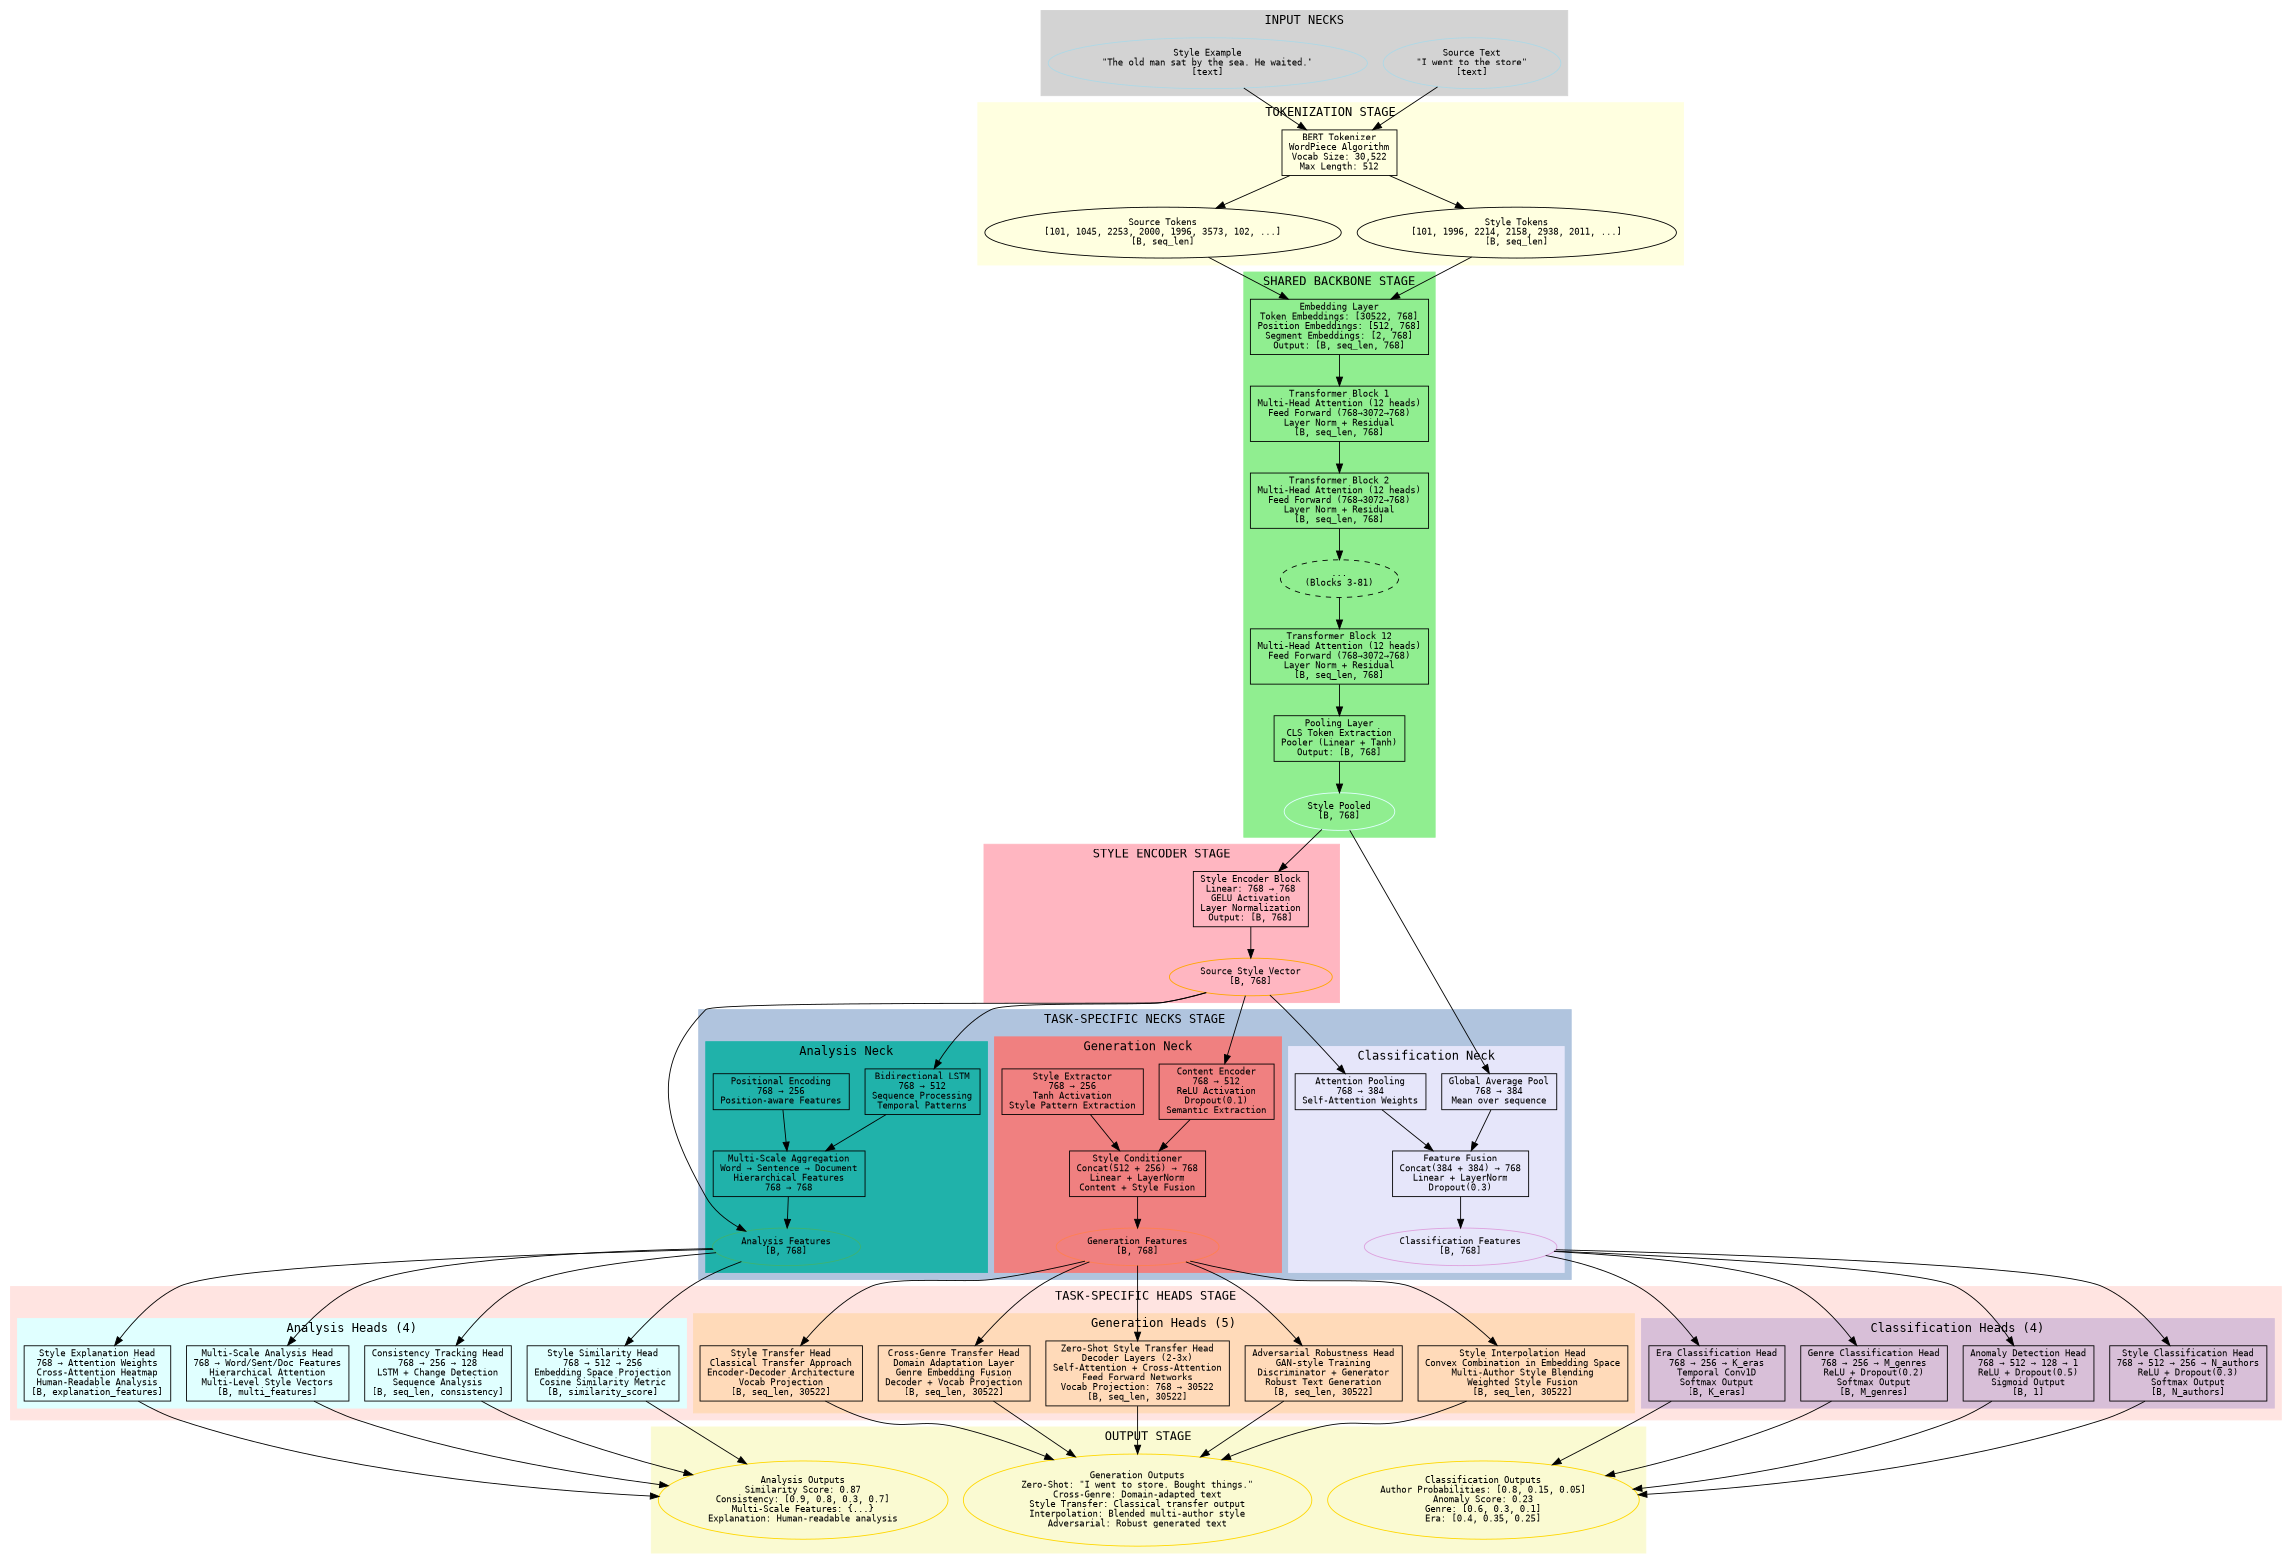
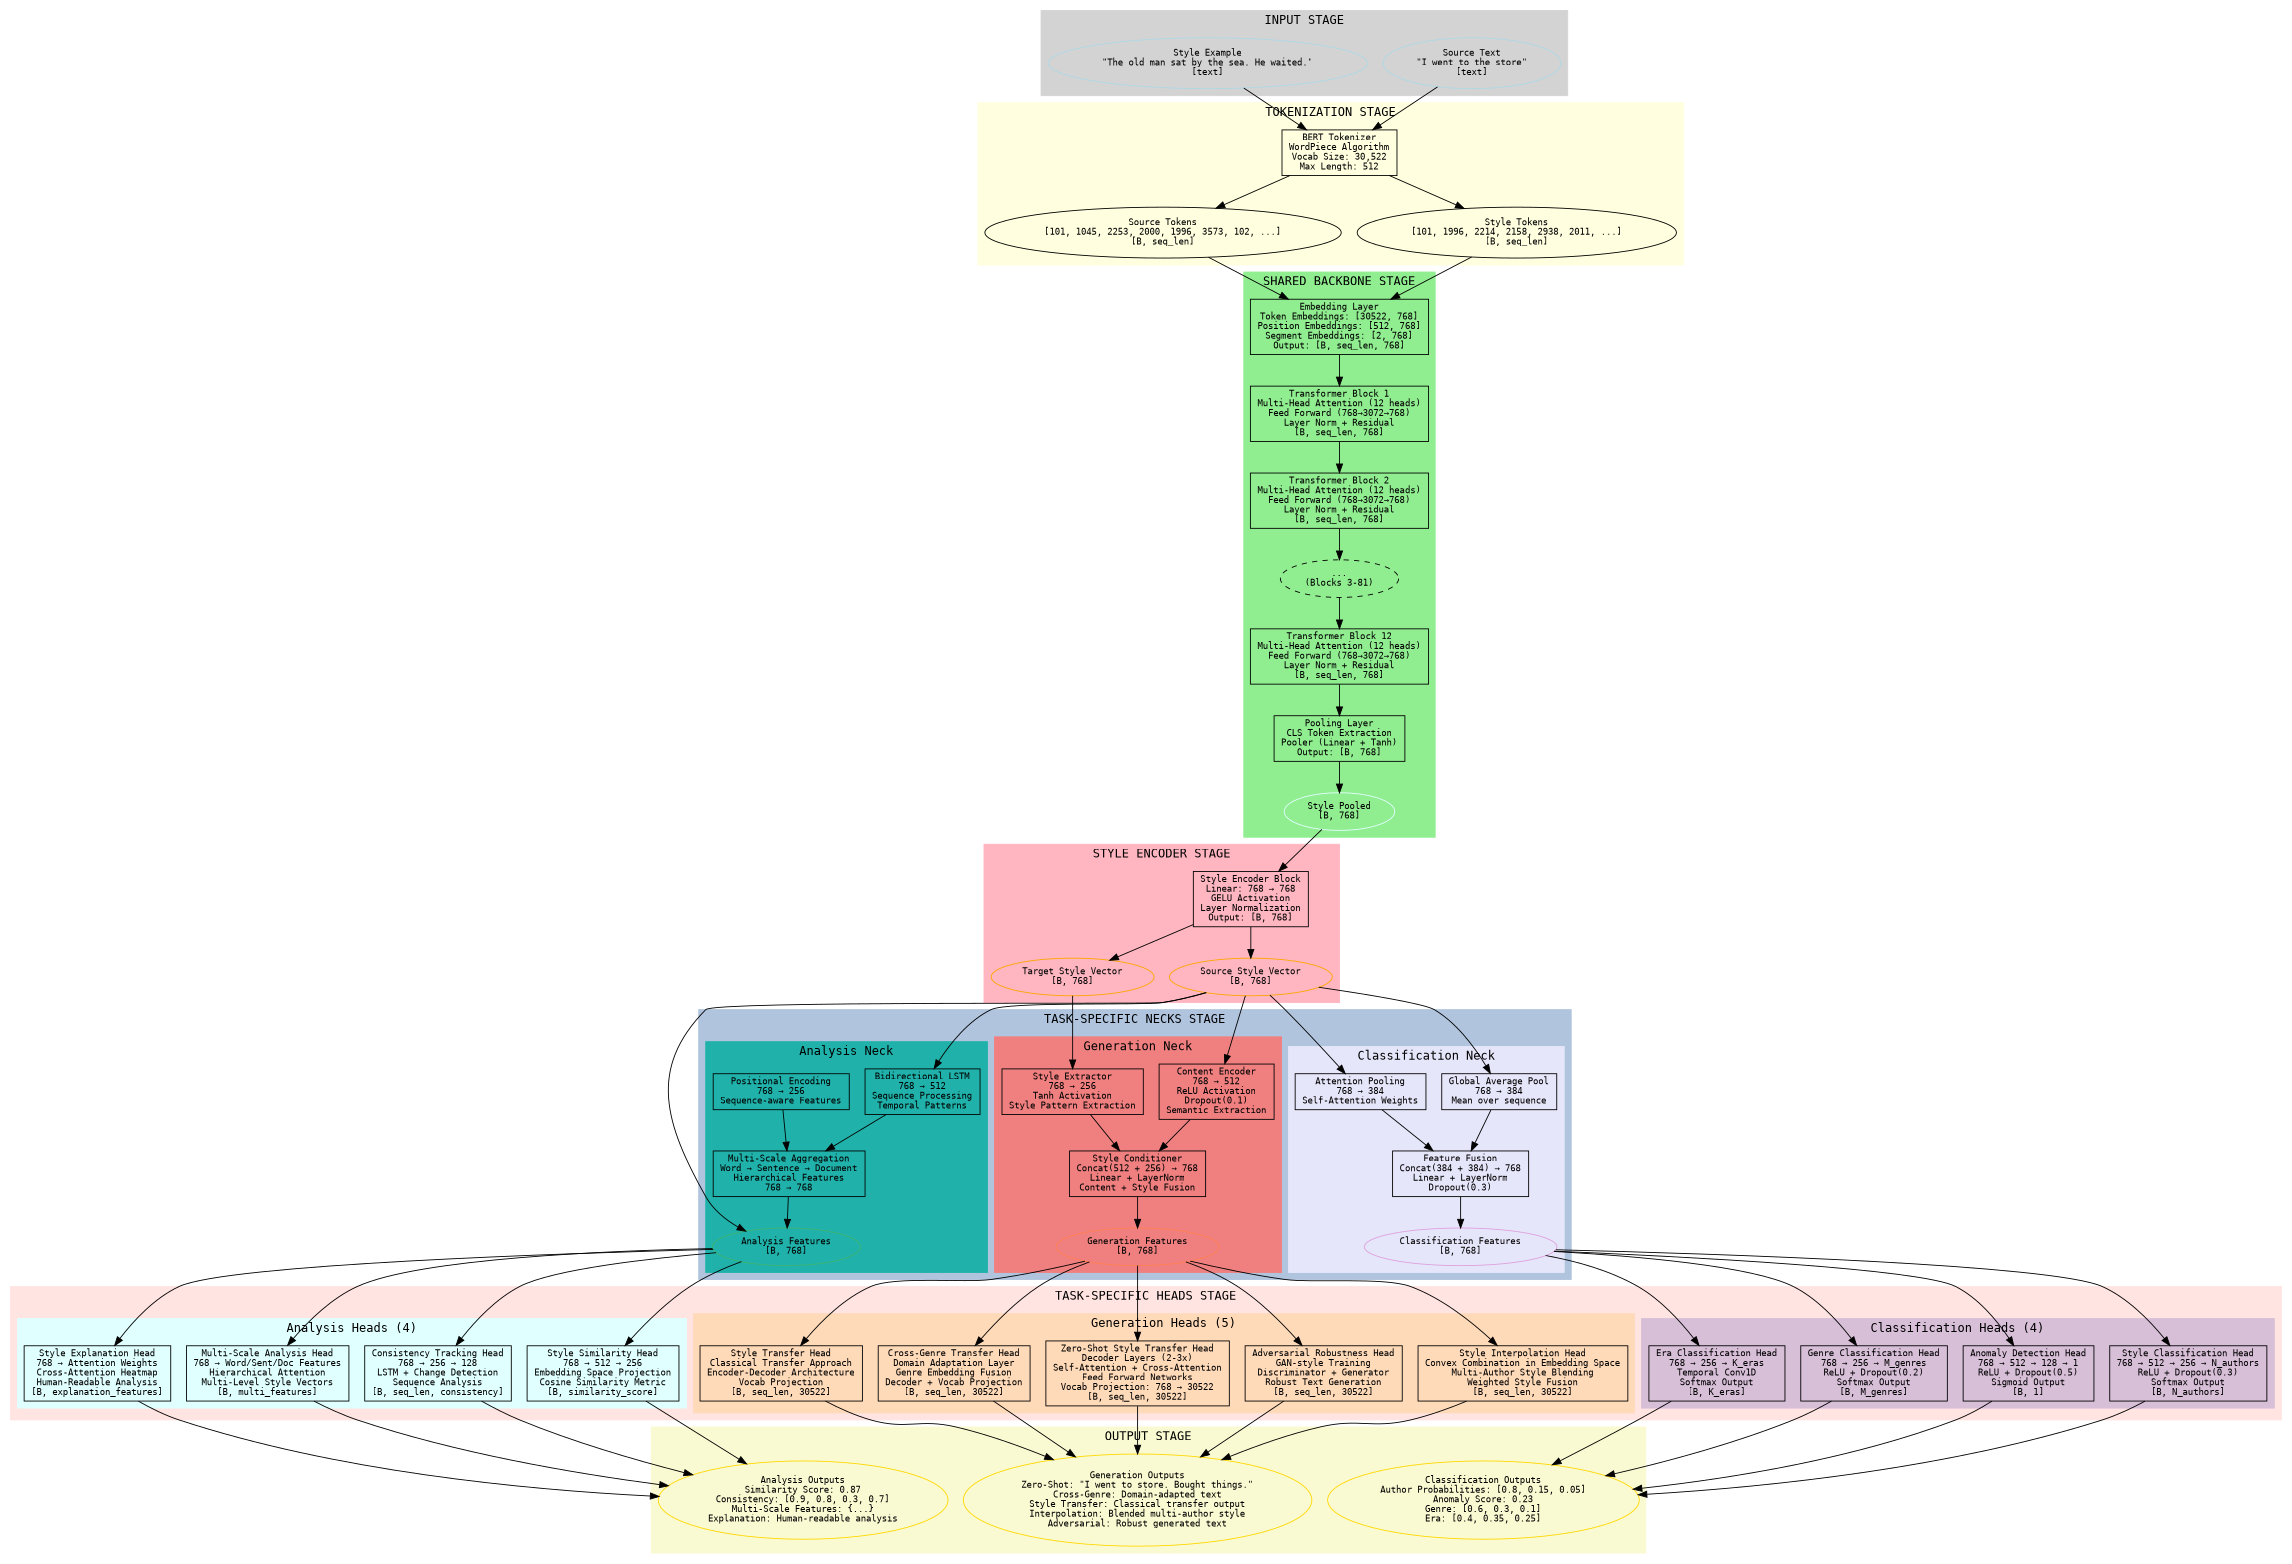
(1304, 21) -> (1304, 21)
(1417, 948) -> (1415, 1004)
none -> (1073, 977)
(781, 1092) -> (781, 1092)
